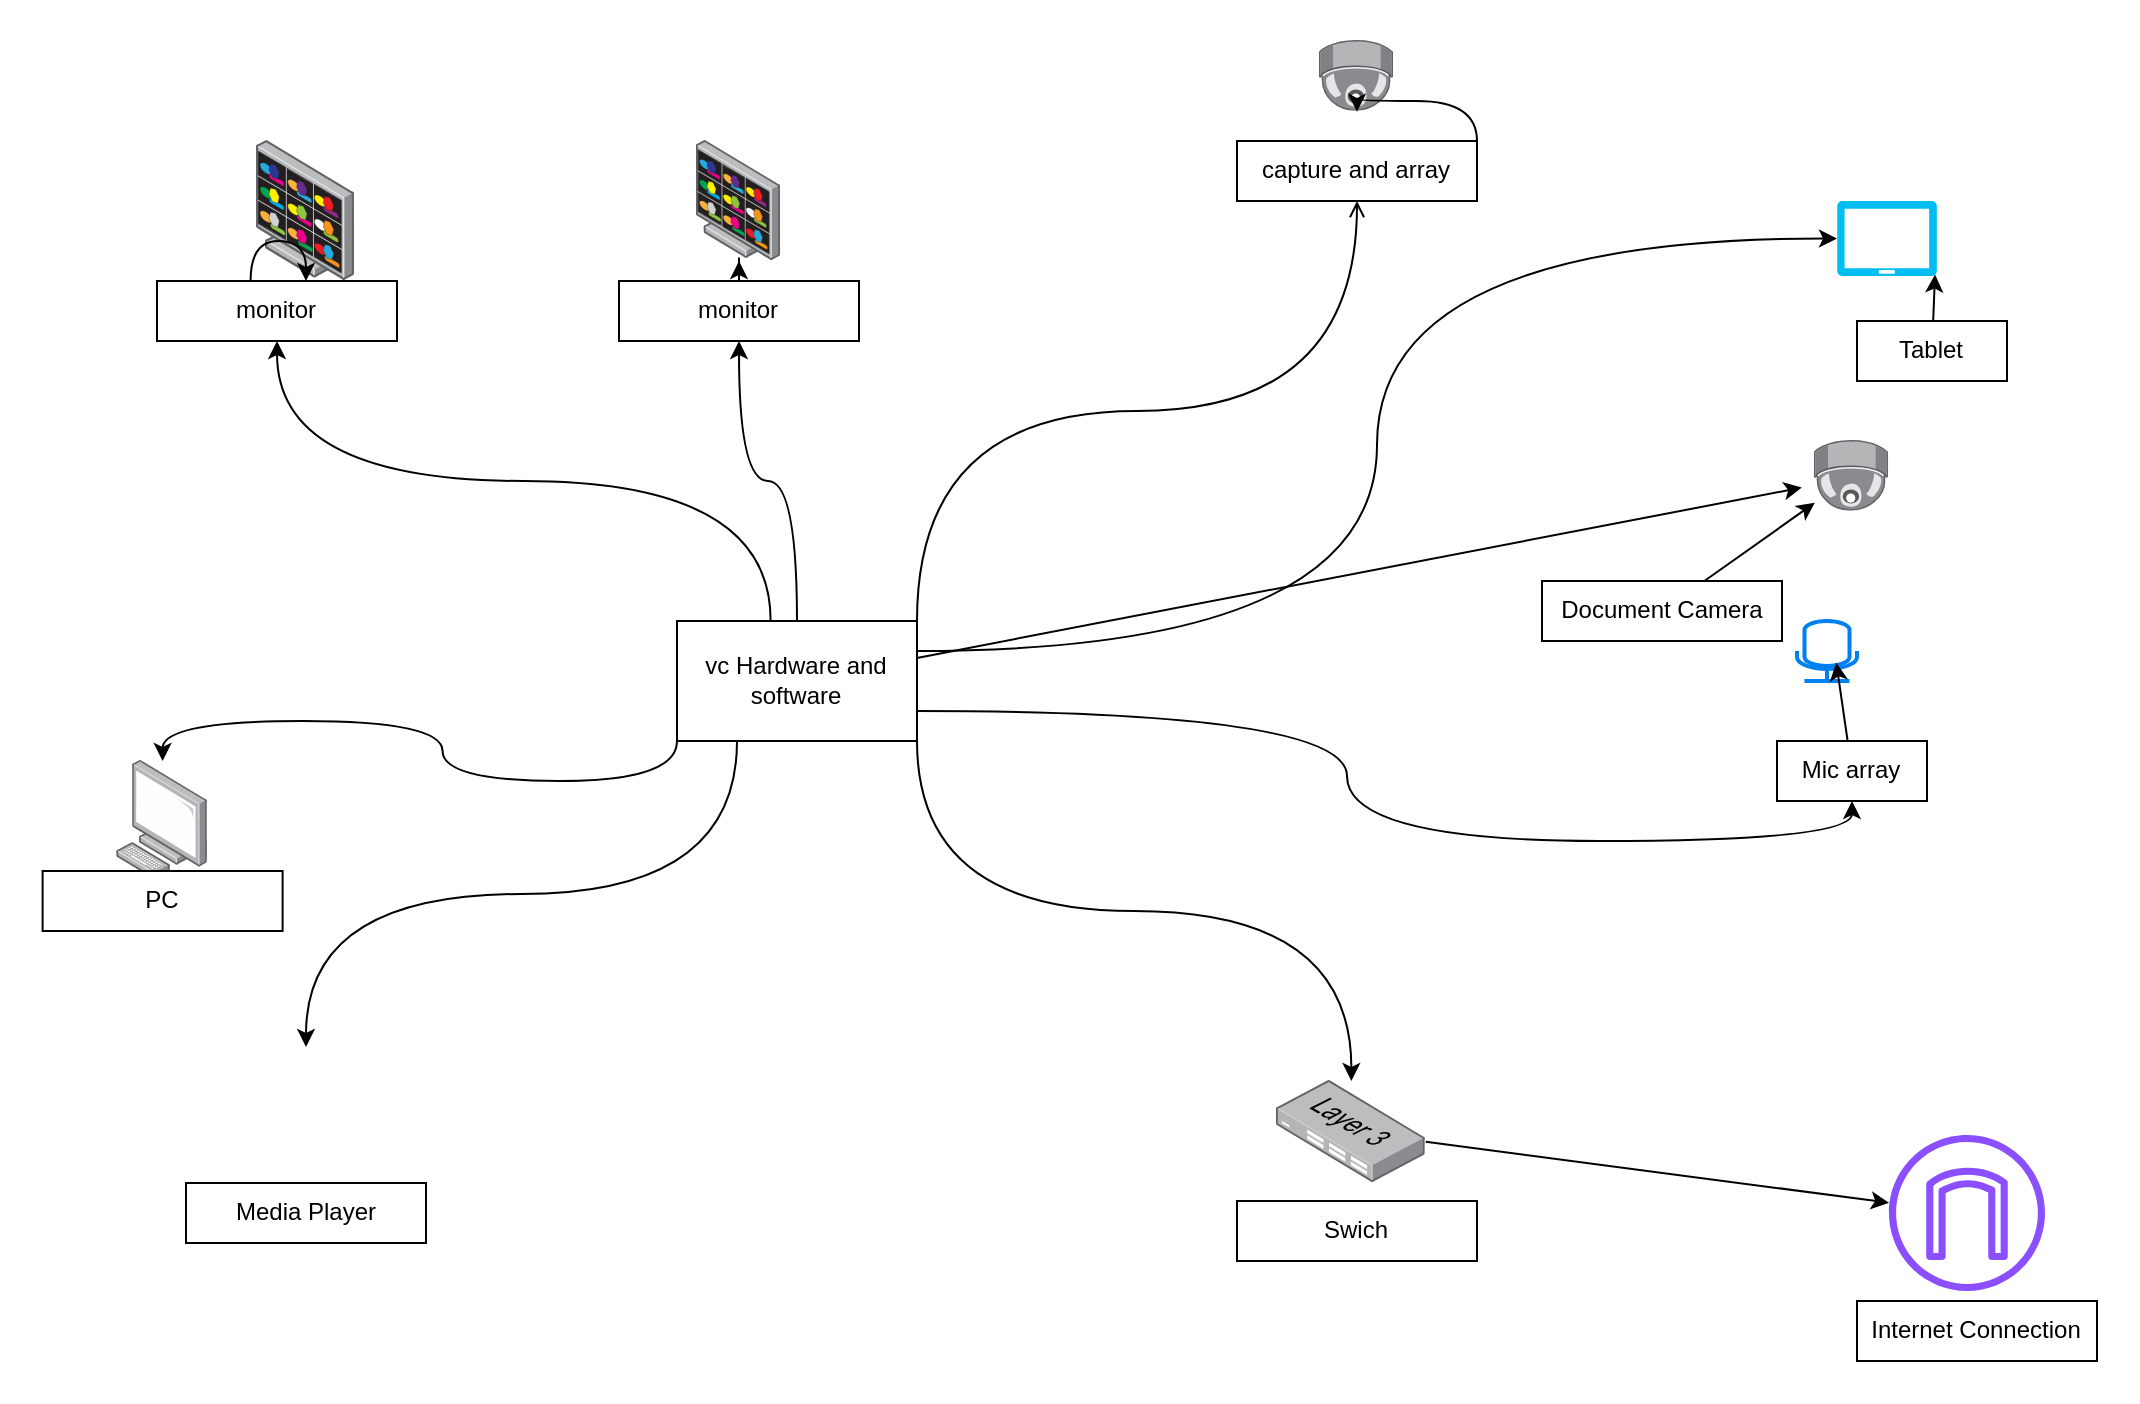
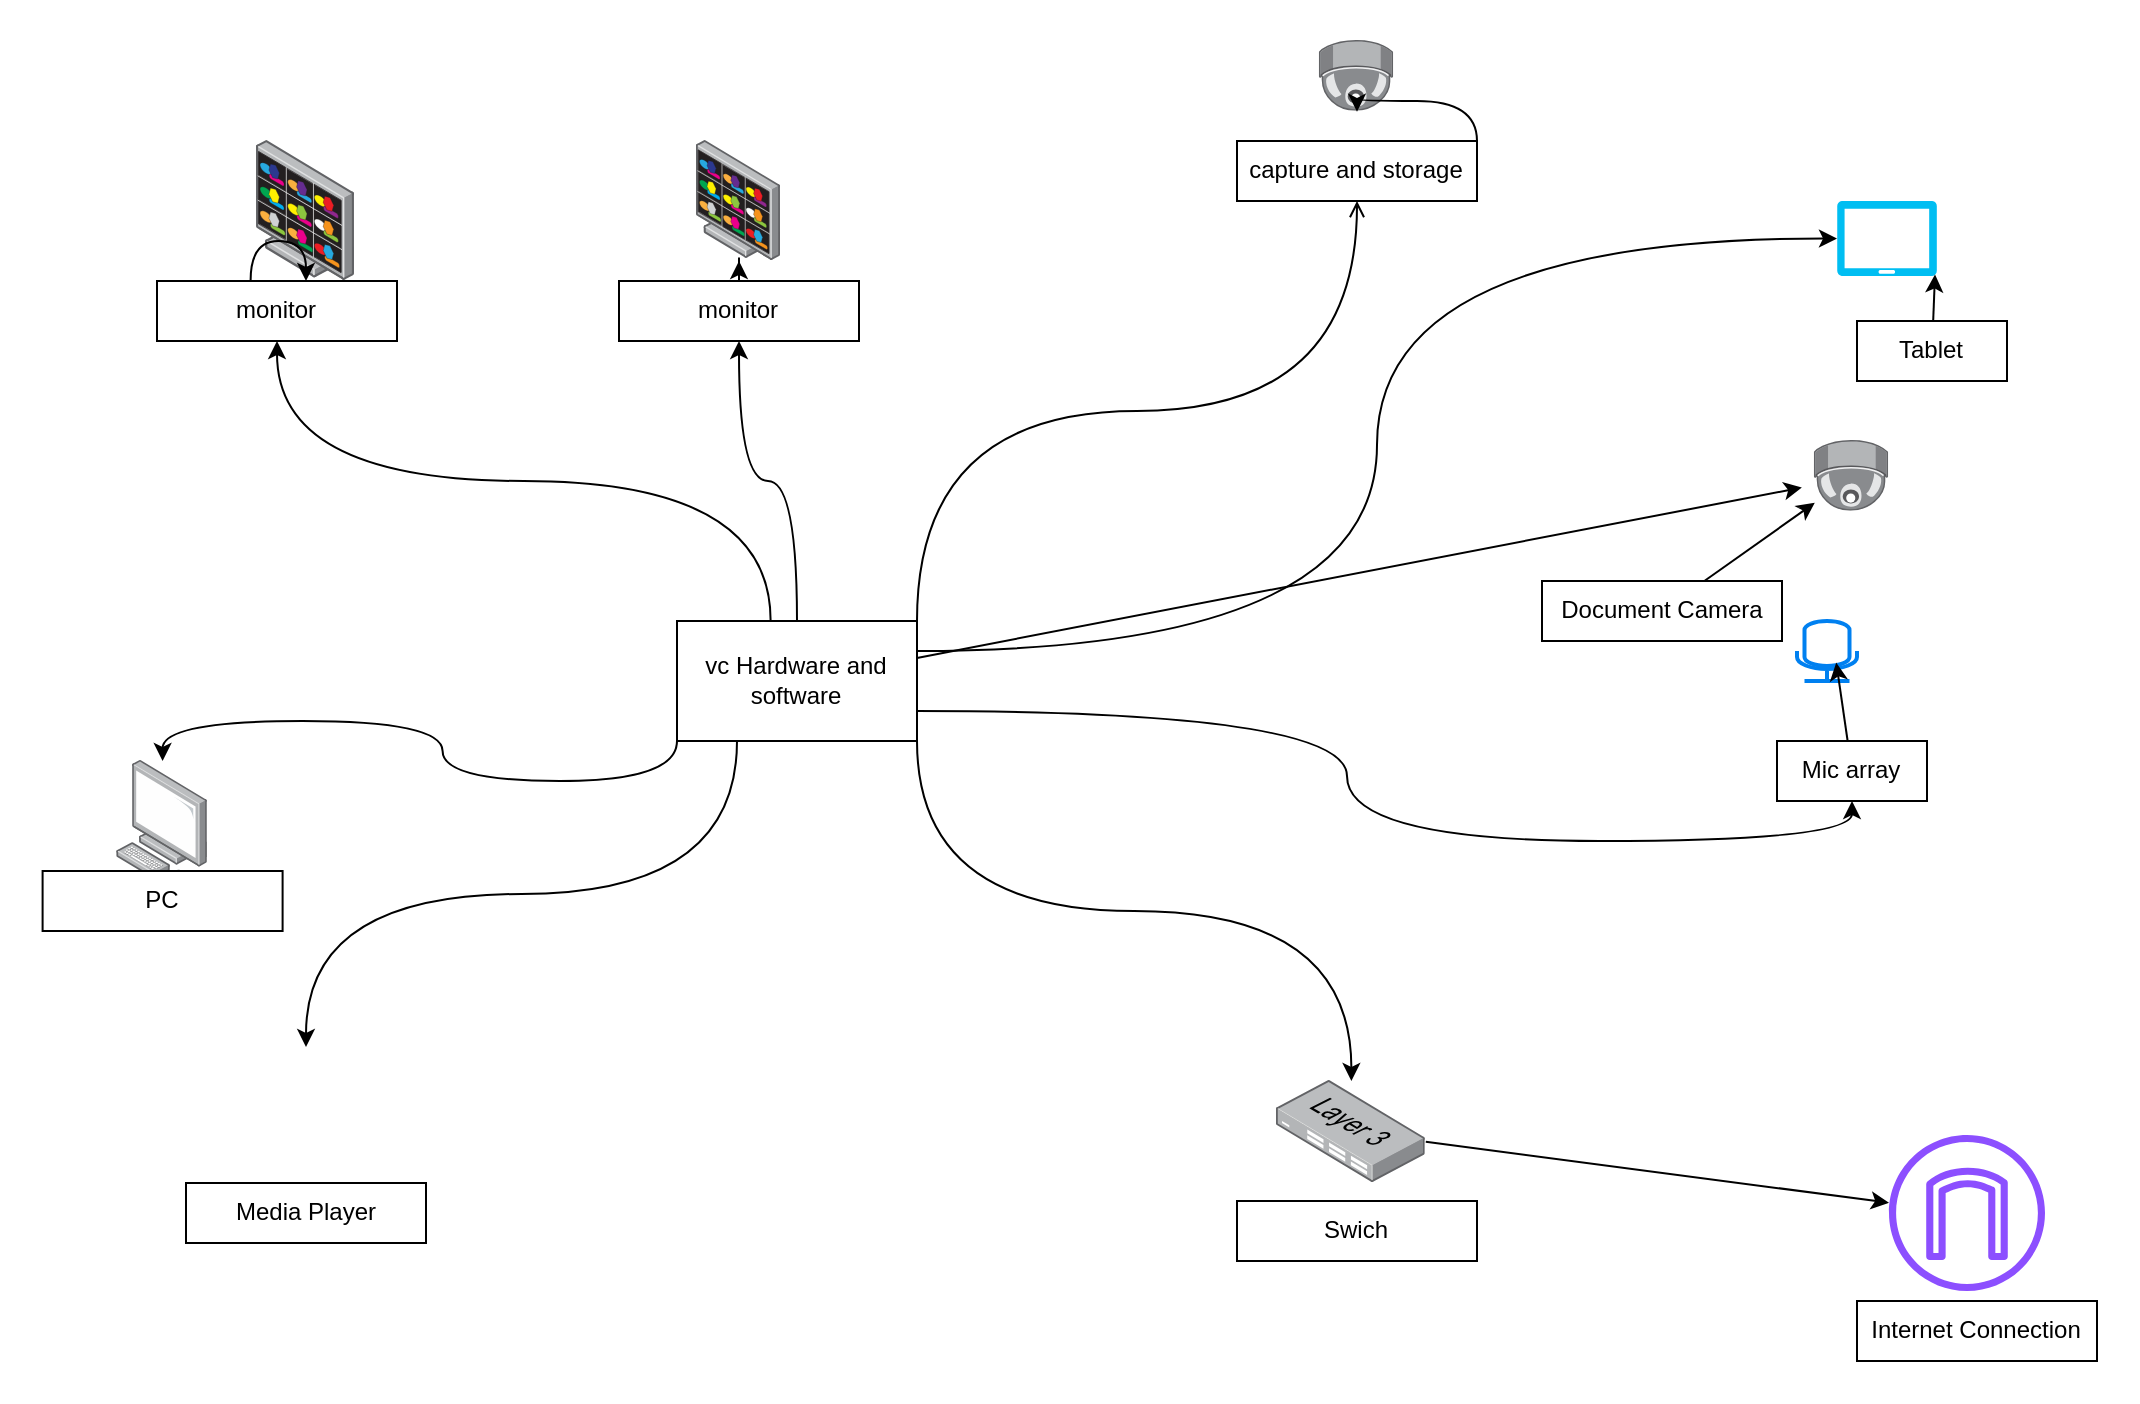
(1357, 171) -> (1357, 171)
